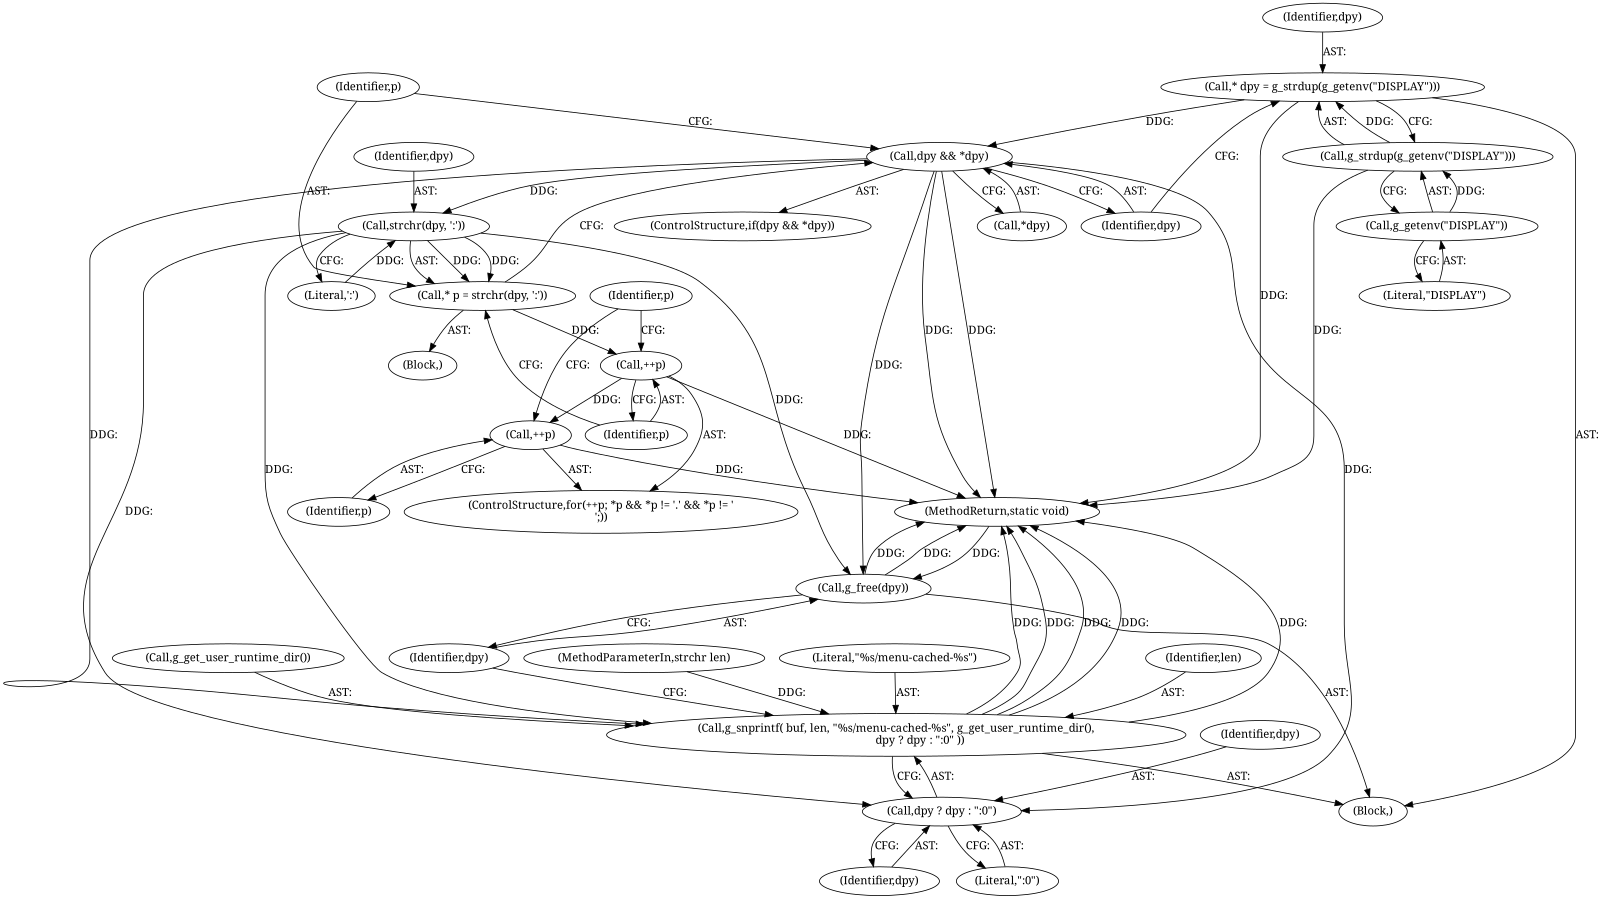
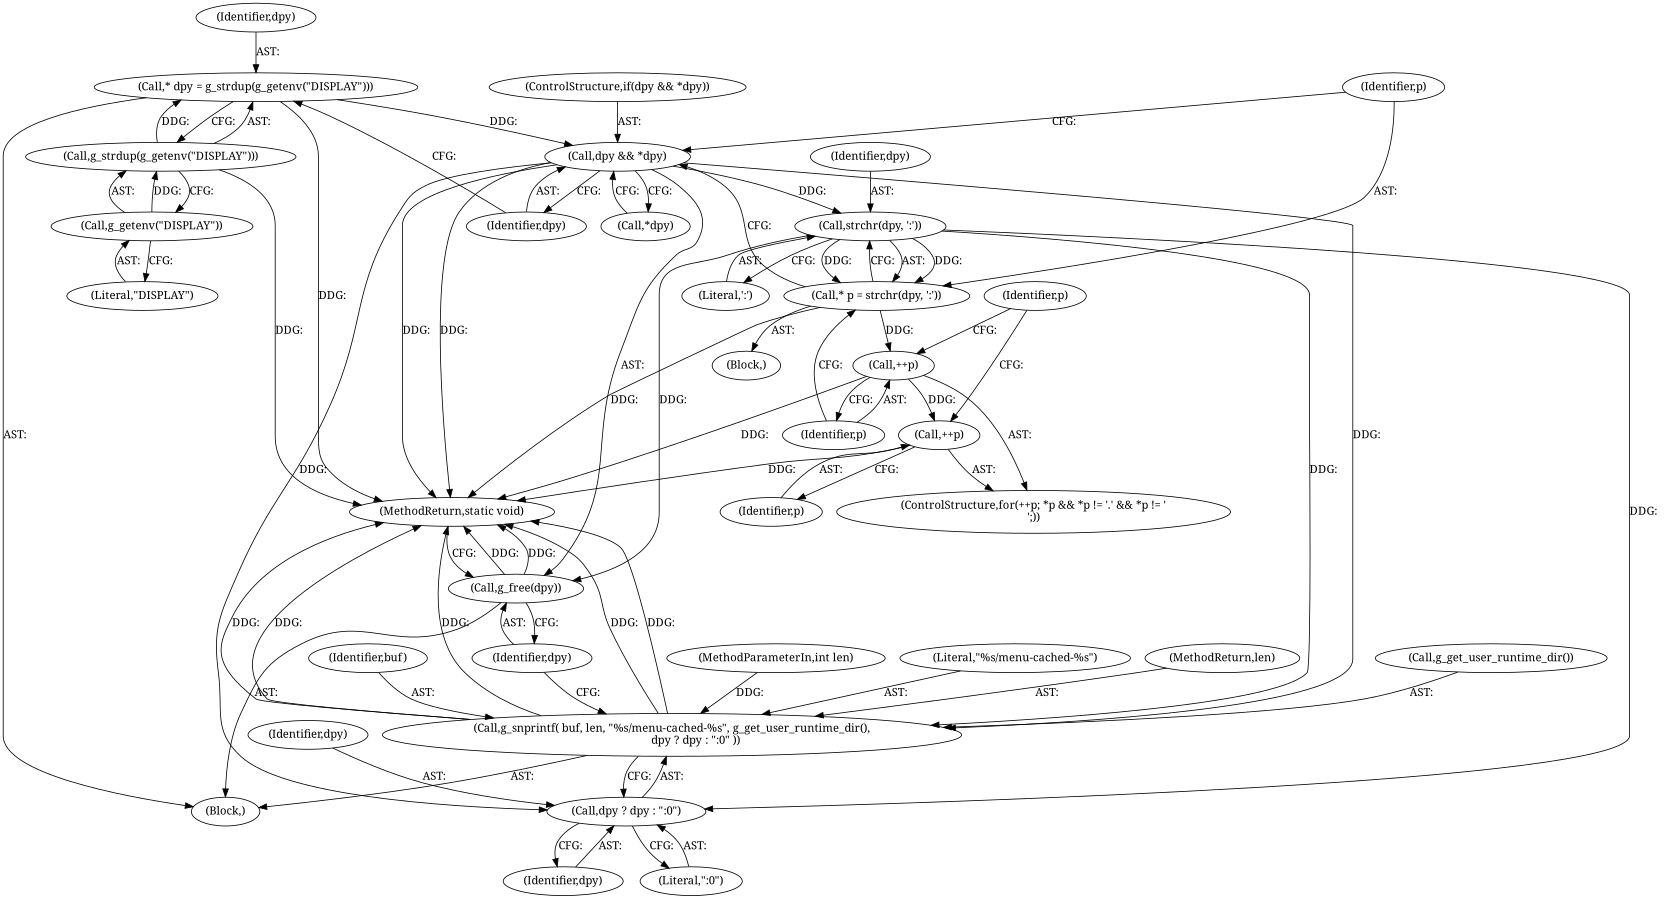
(845, 189) -> (618, 118)
(1030, 192) -> (629, 192)
(392, 261) -> (752, 261)
none -> (870, 265)
(890, 366) -> (634, 366)
none -> (637, 381)
(988, 554) -> (466, 554)
none -> (368, 658)
(644, 658) -> (776, 658)
(1203, 658) -> (1222, 658)
